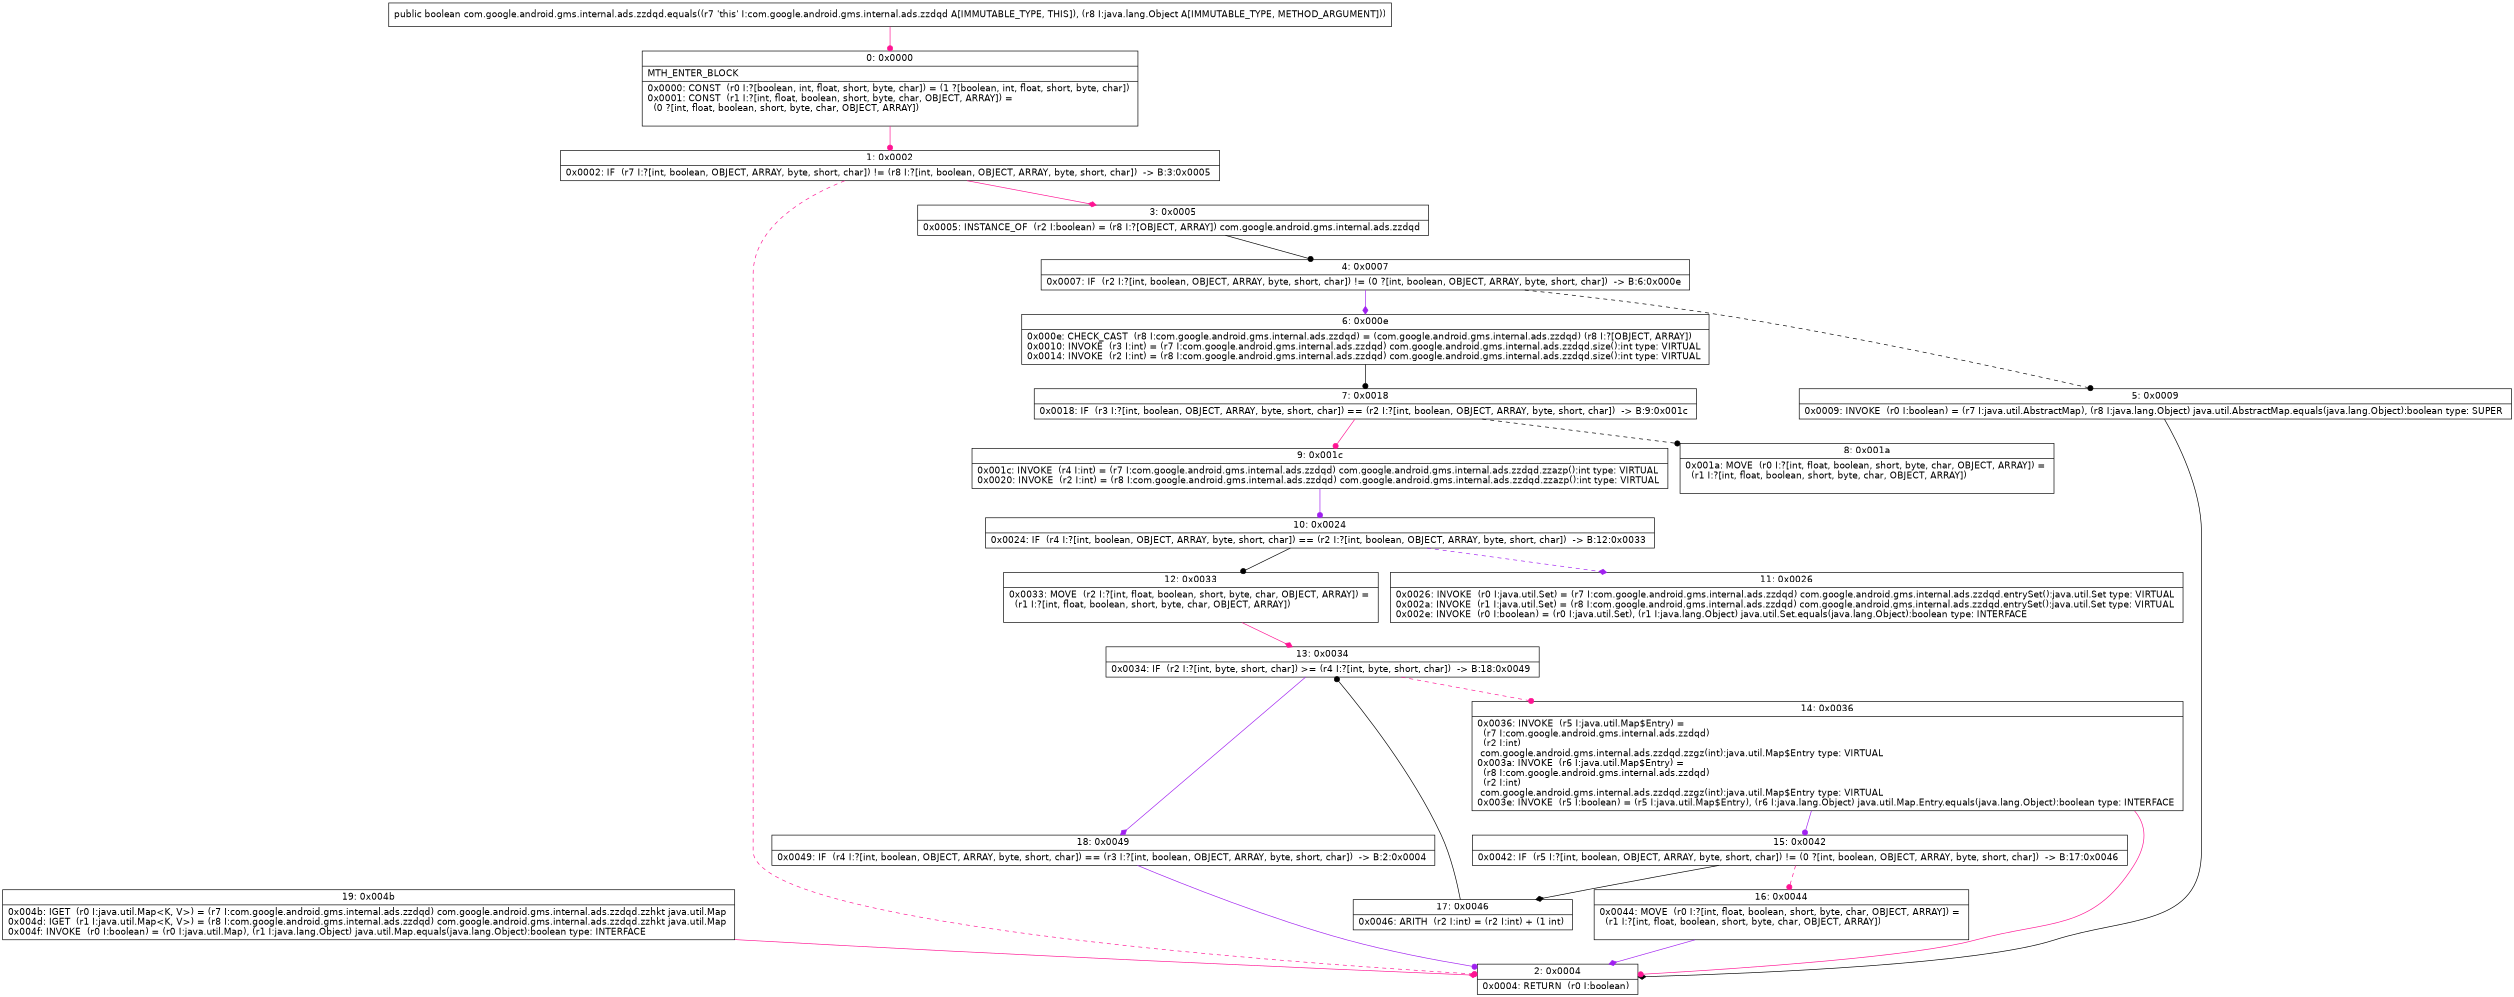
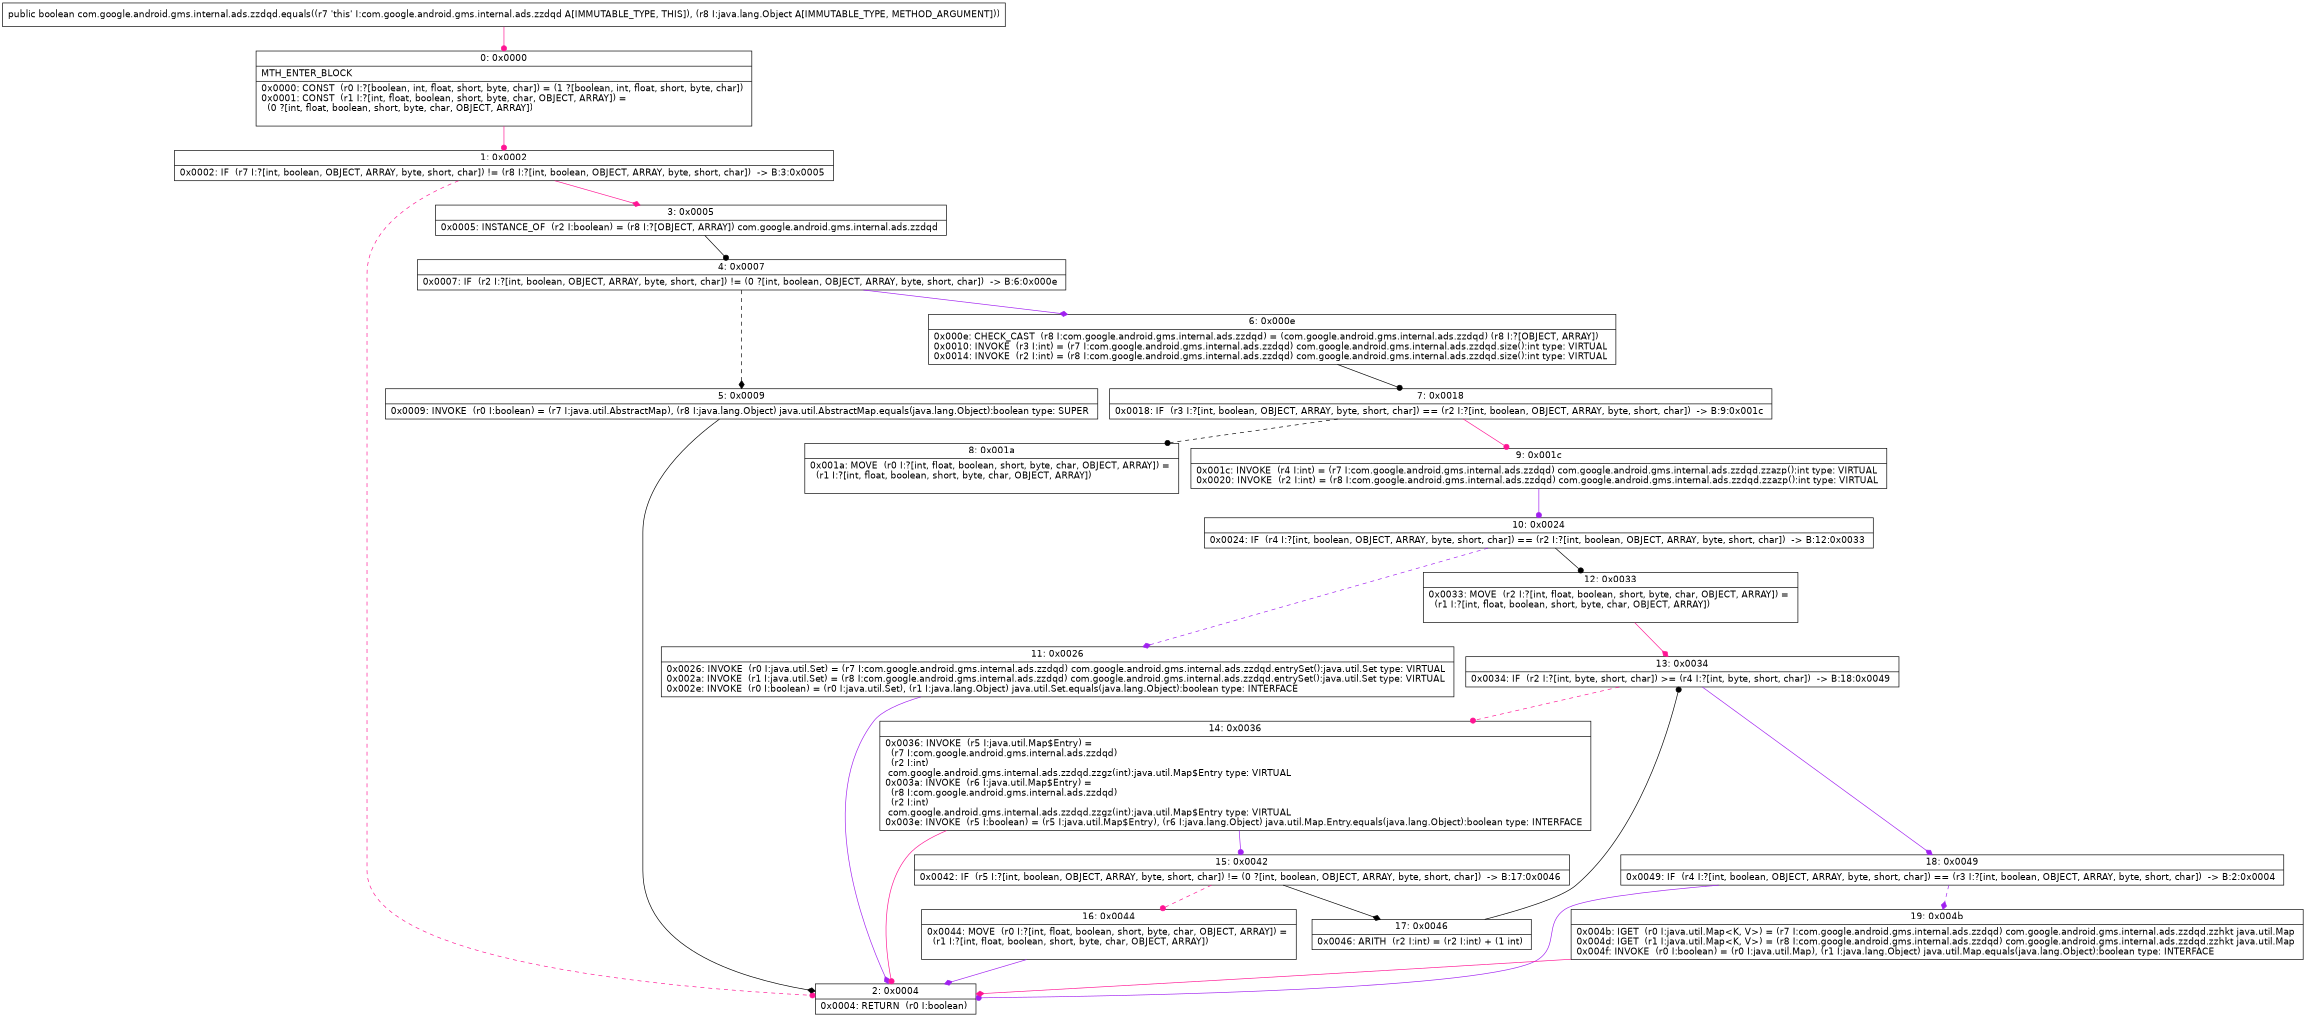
(1808, 330) -> (742, 335)
none -> (845, 822)
none -> (1947, 893)
